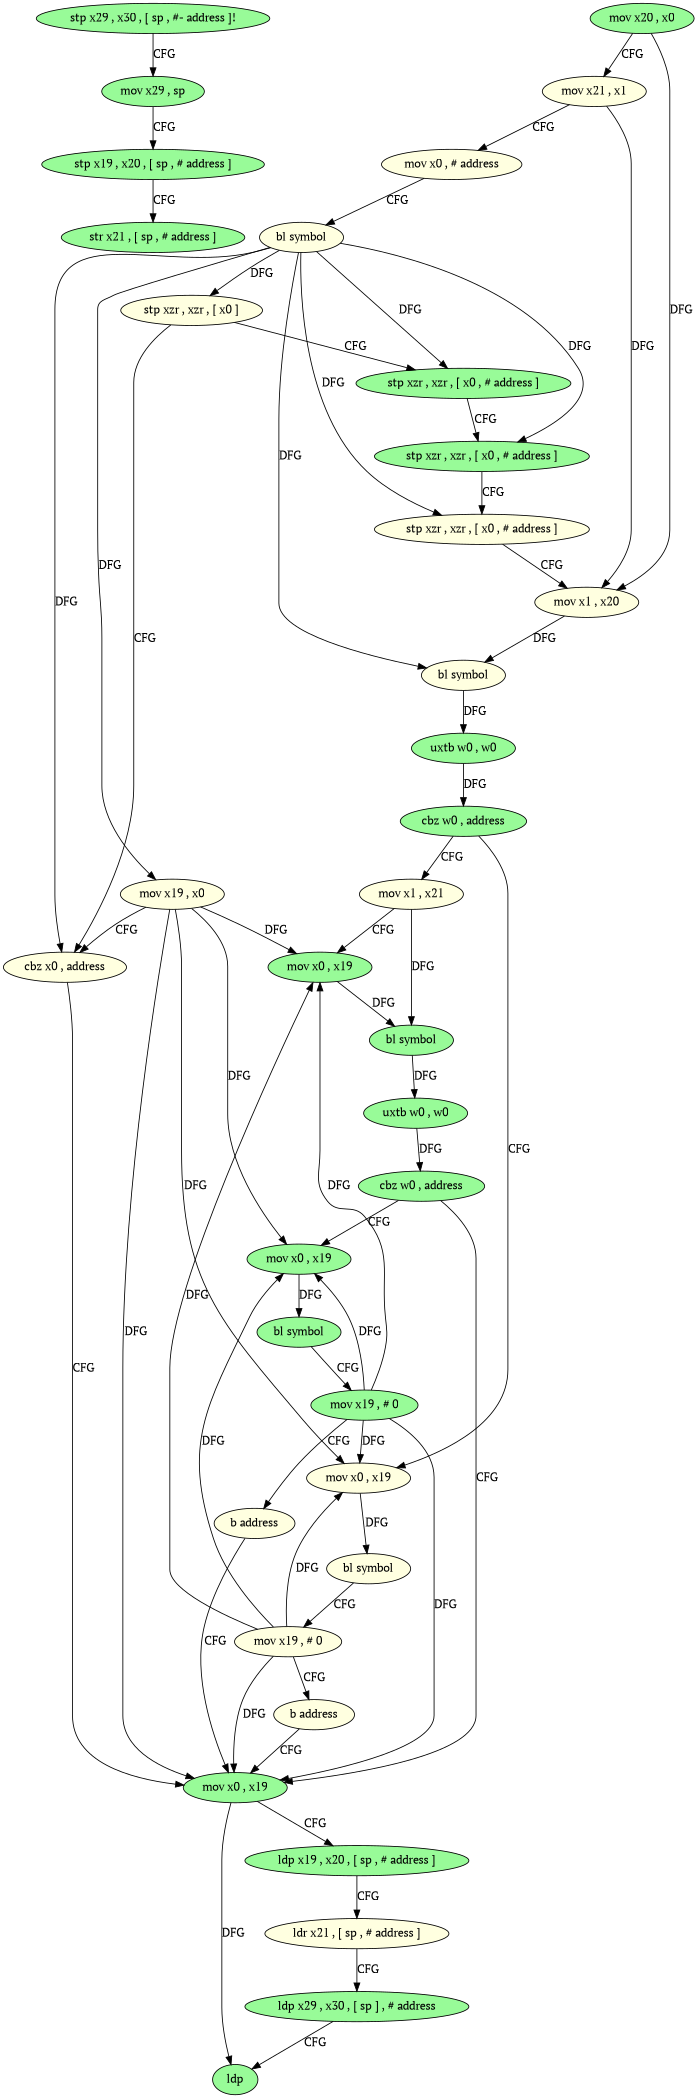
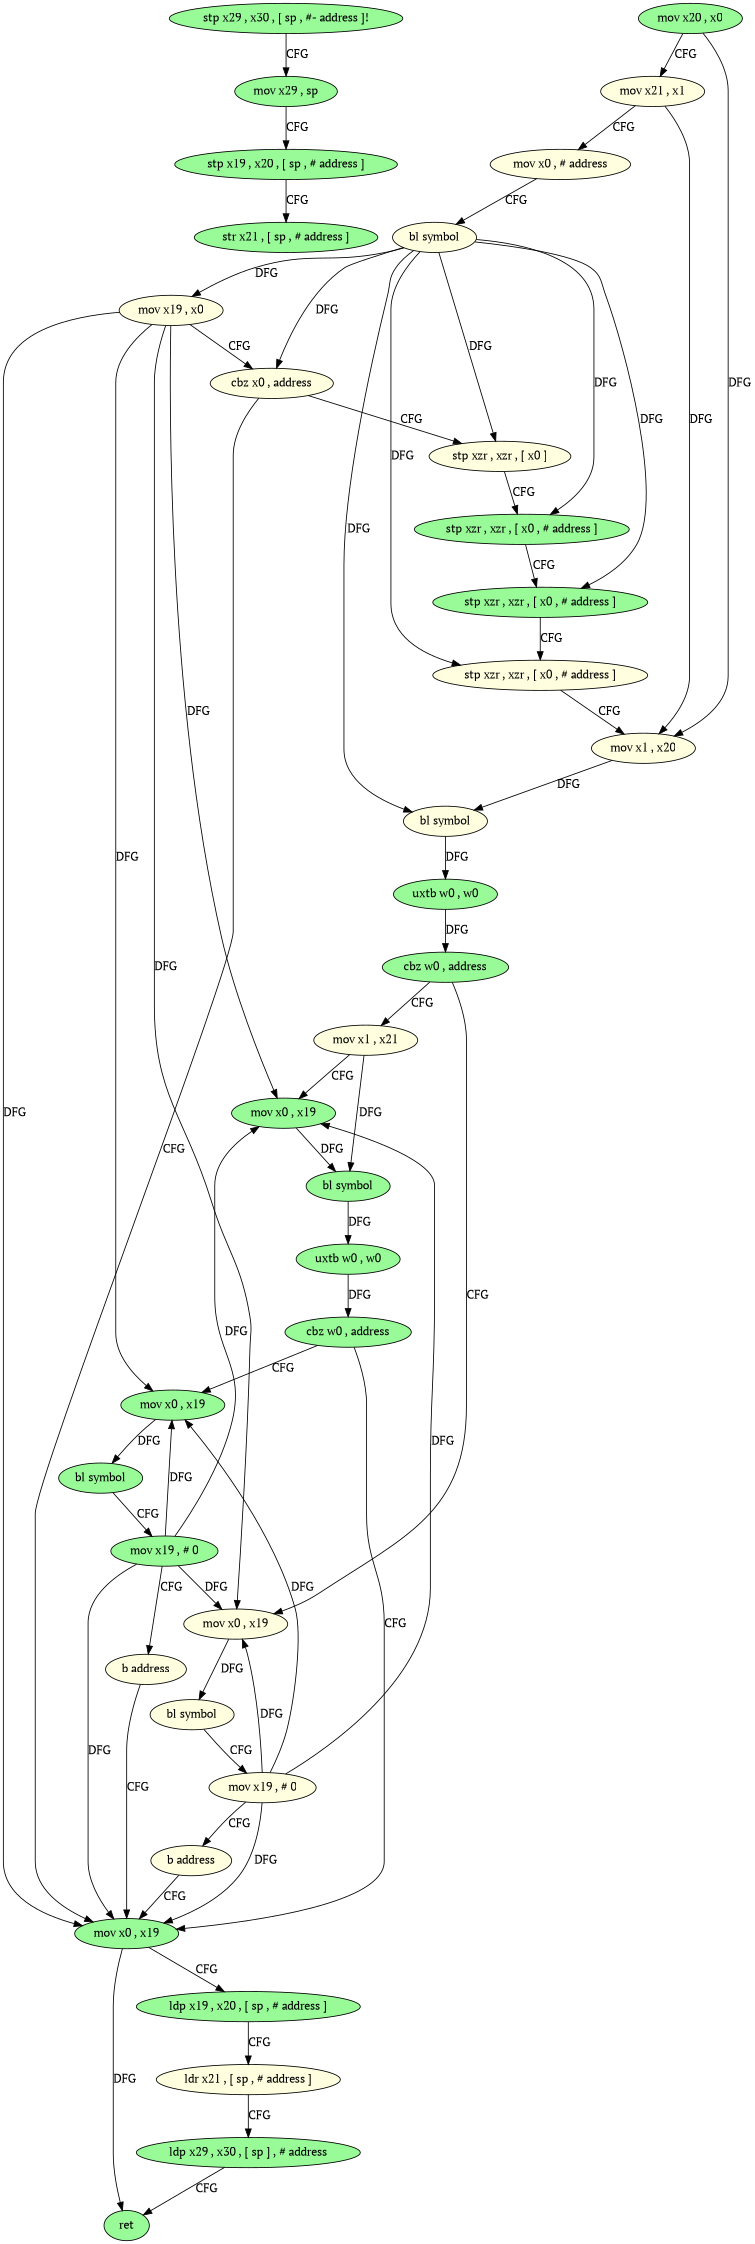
(134, 634) -> (381, 418)
(235, 2080) -> (127, 2226)
